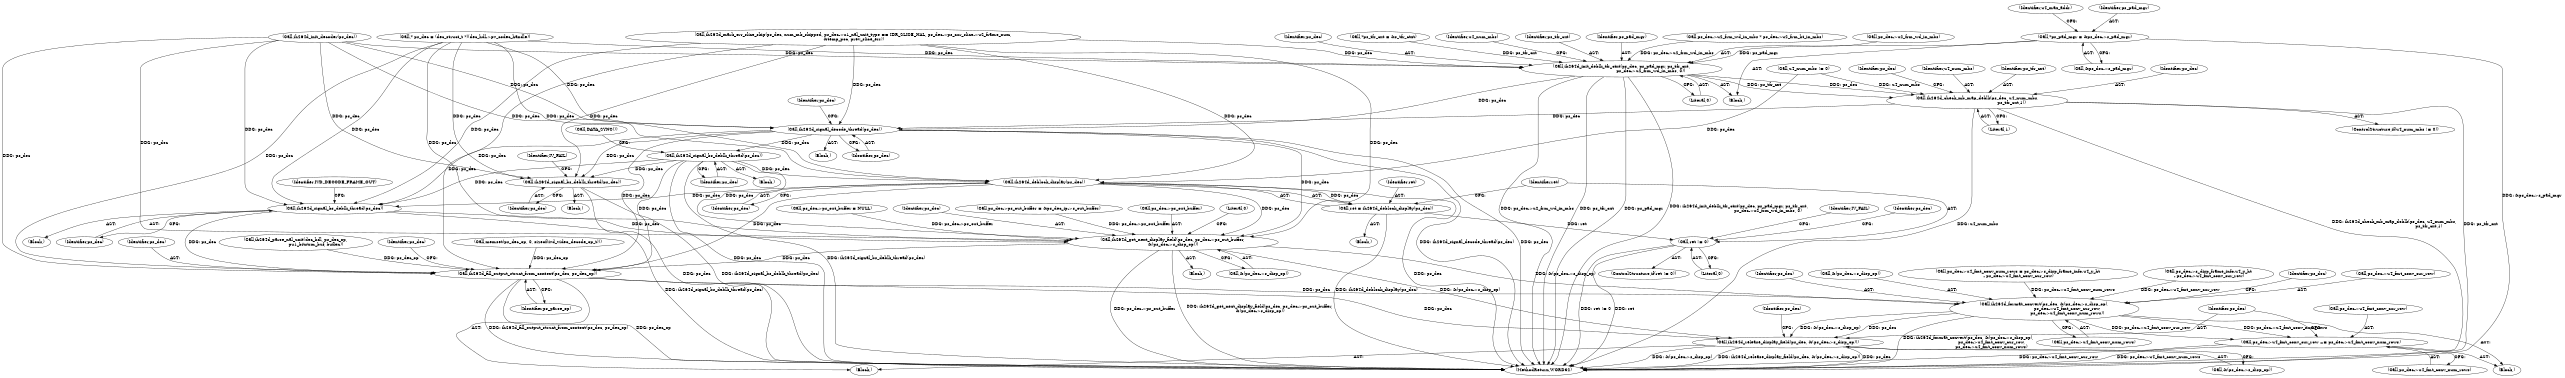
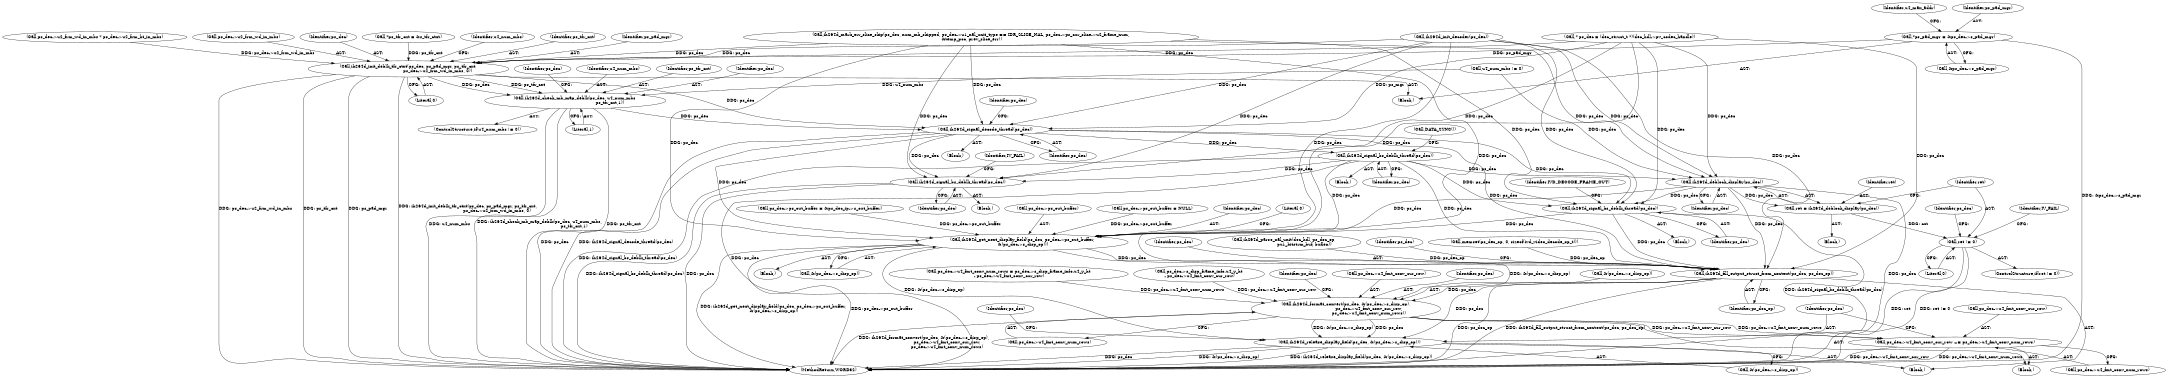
(581, 85) -> (1390, 85)
(1577, 224) -> (1918, 224)
(546, 309) -> (1752, 309)
(1361, 333) -> none
